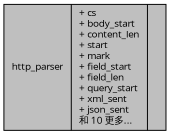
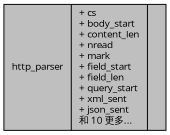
(94, 45) -> (96, 45)
